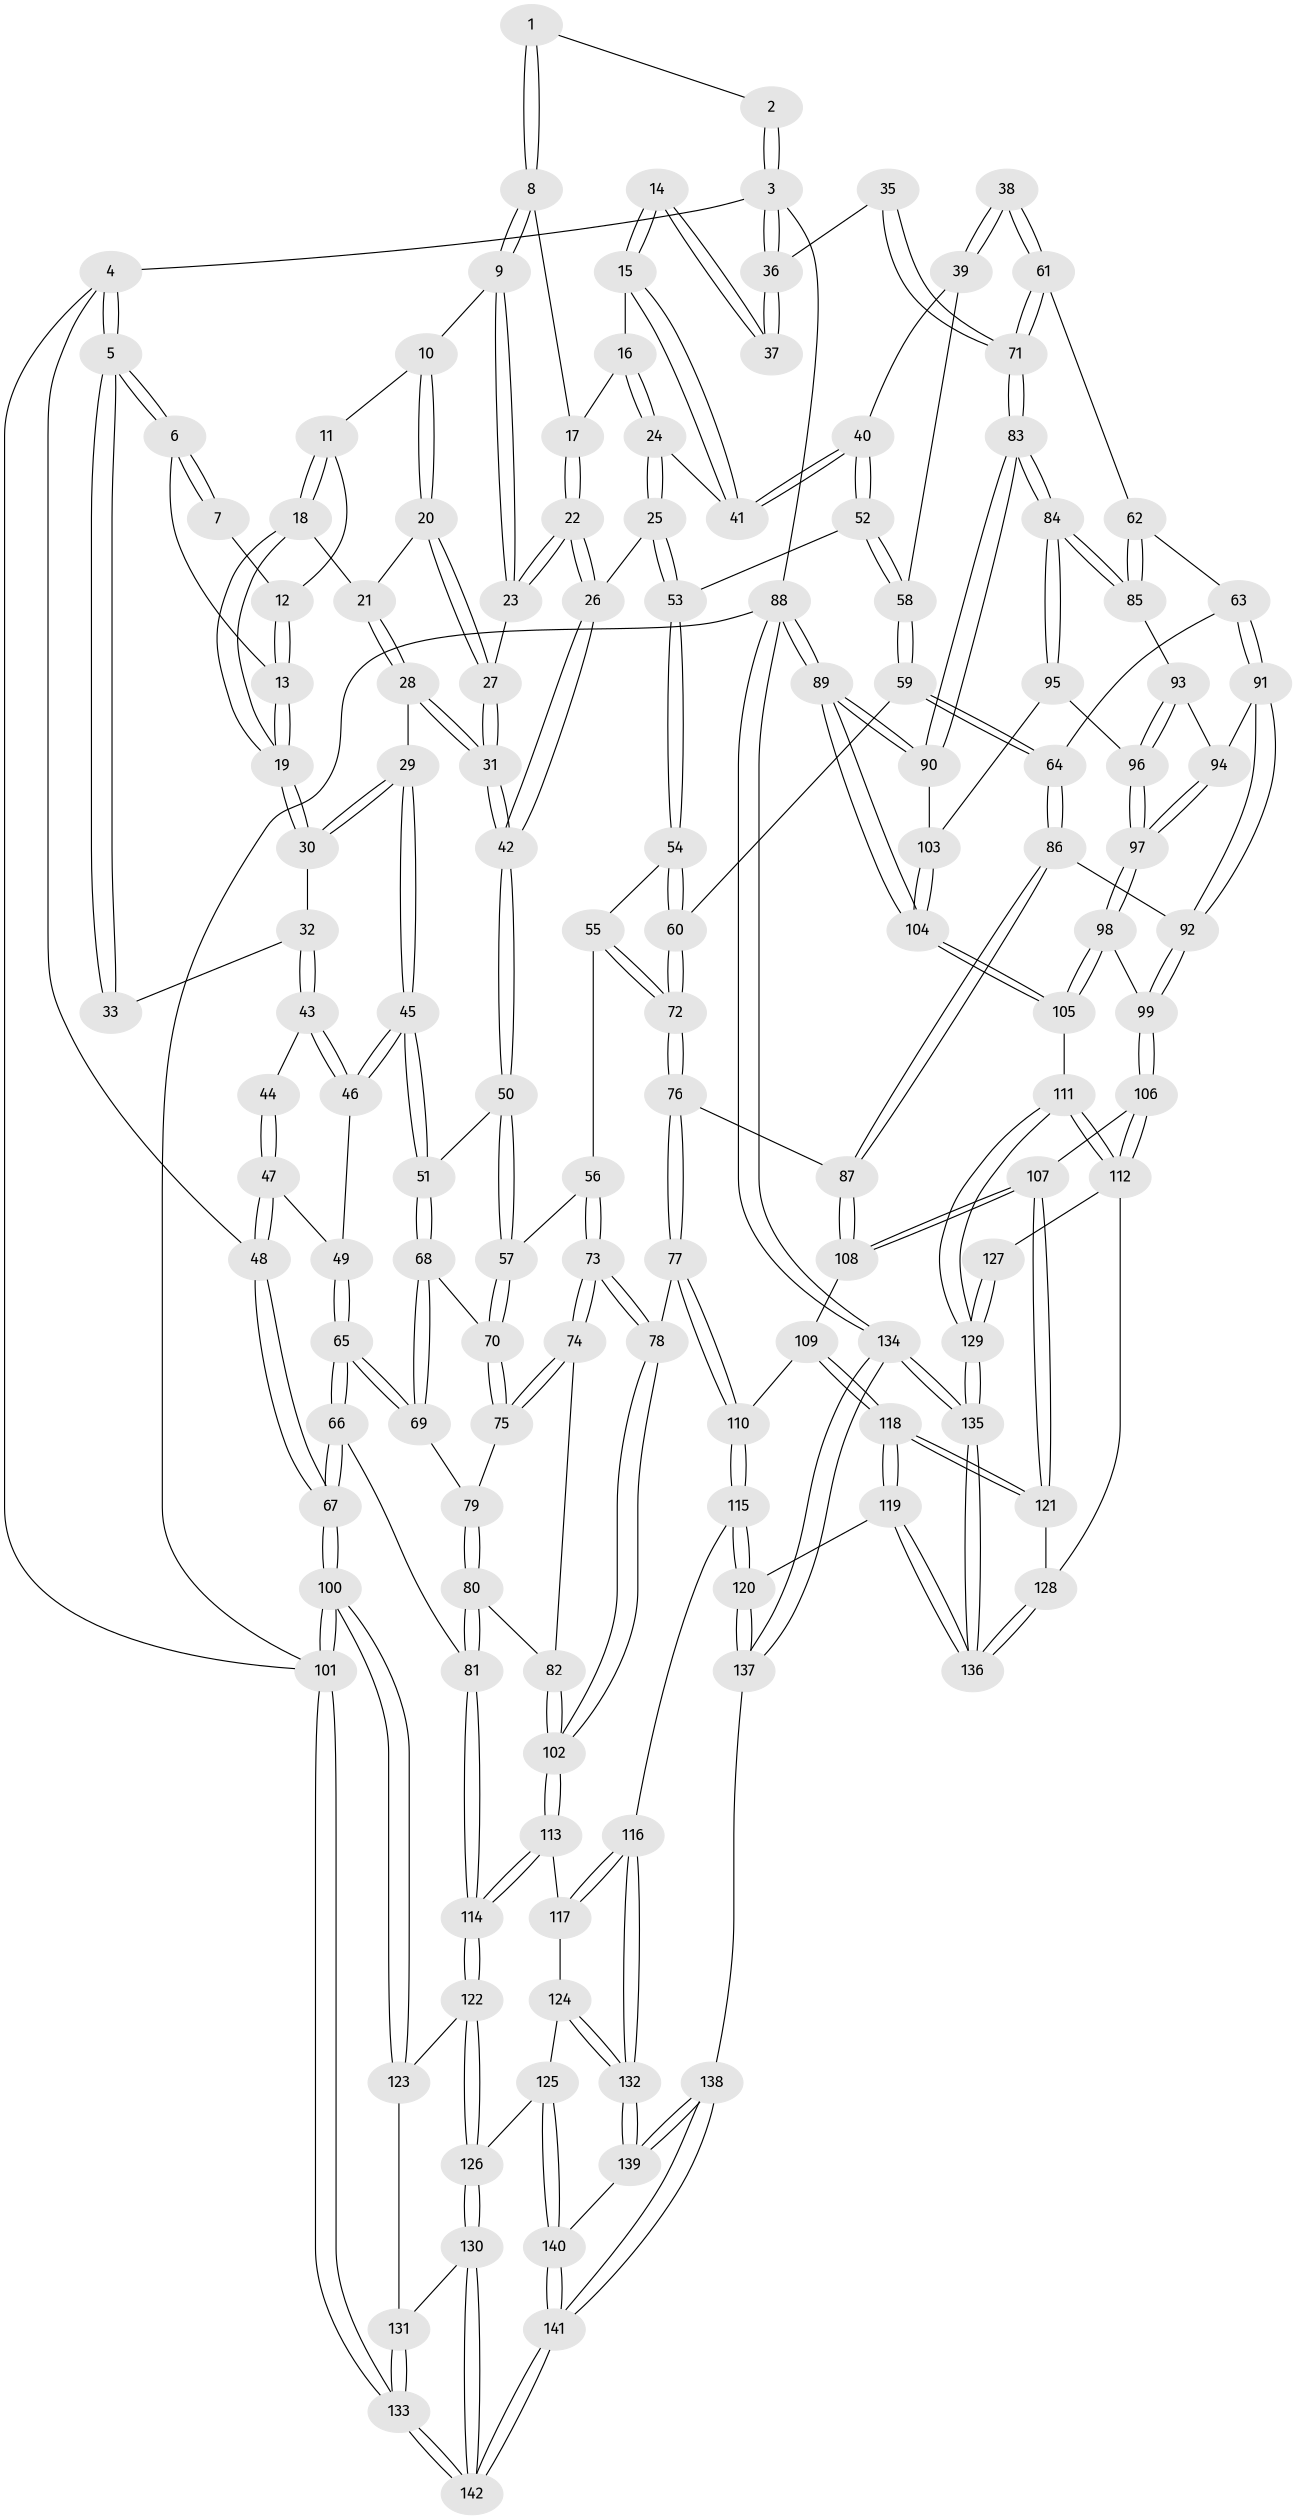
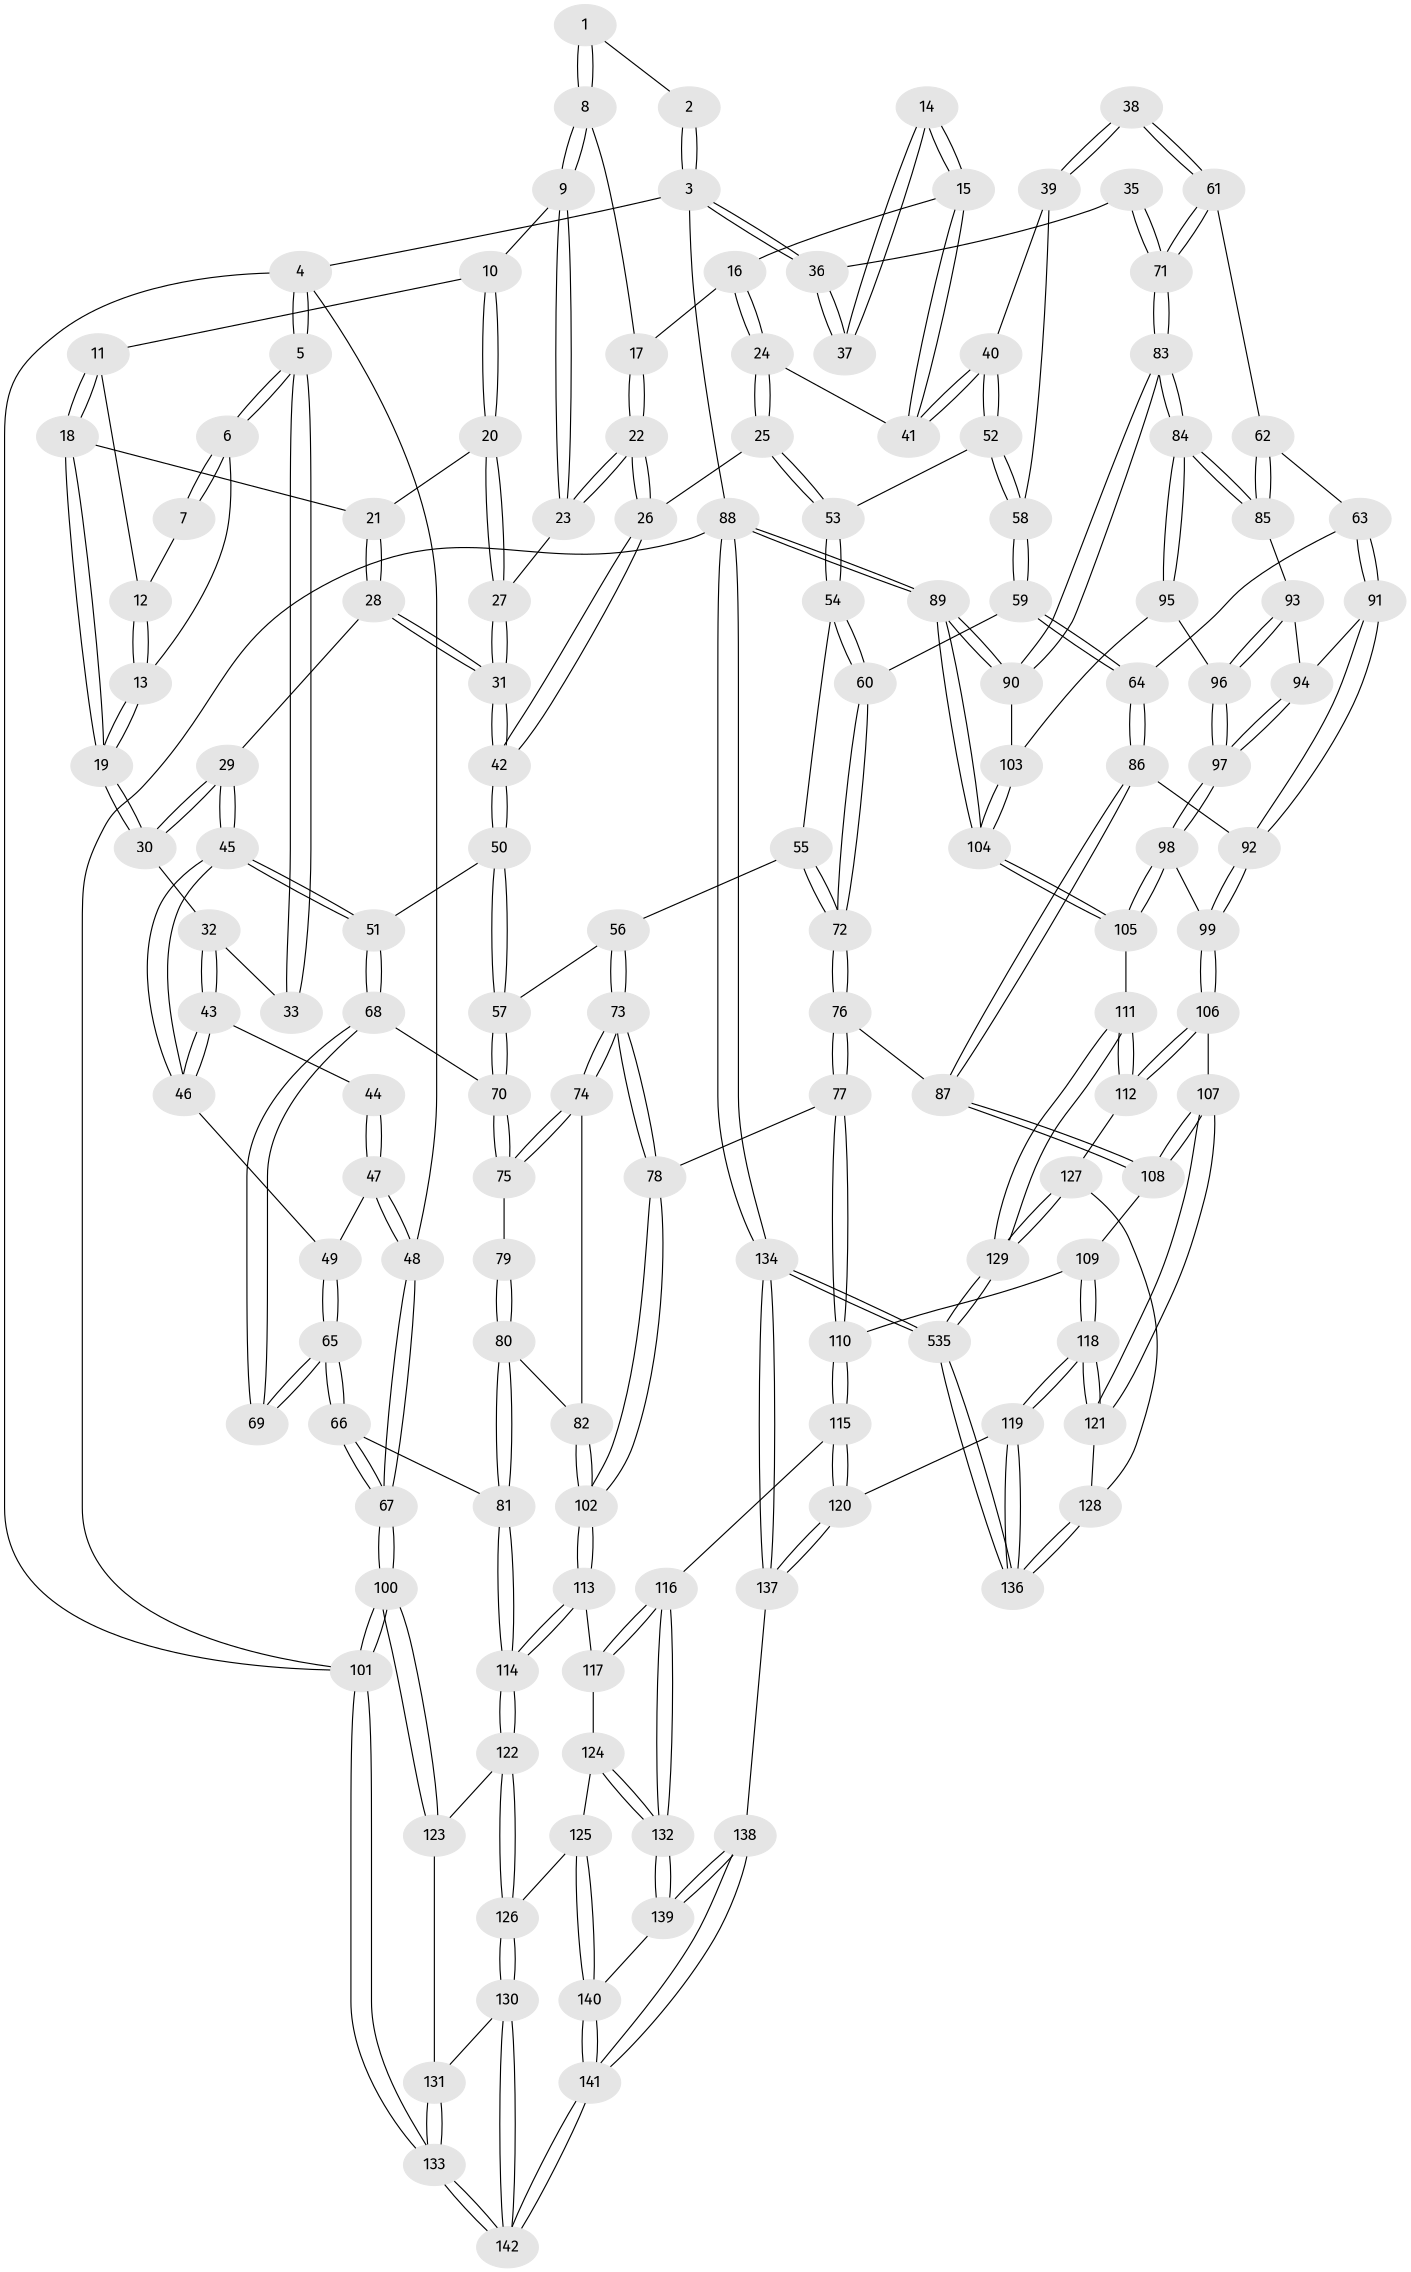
(1120, 1391) -> (1157, 1346)
(973, 1424) -> (940, 1342)
(446, 1465) -> none
